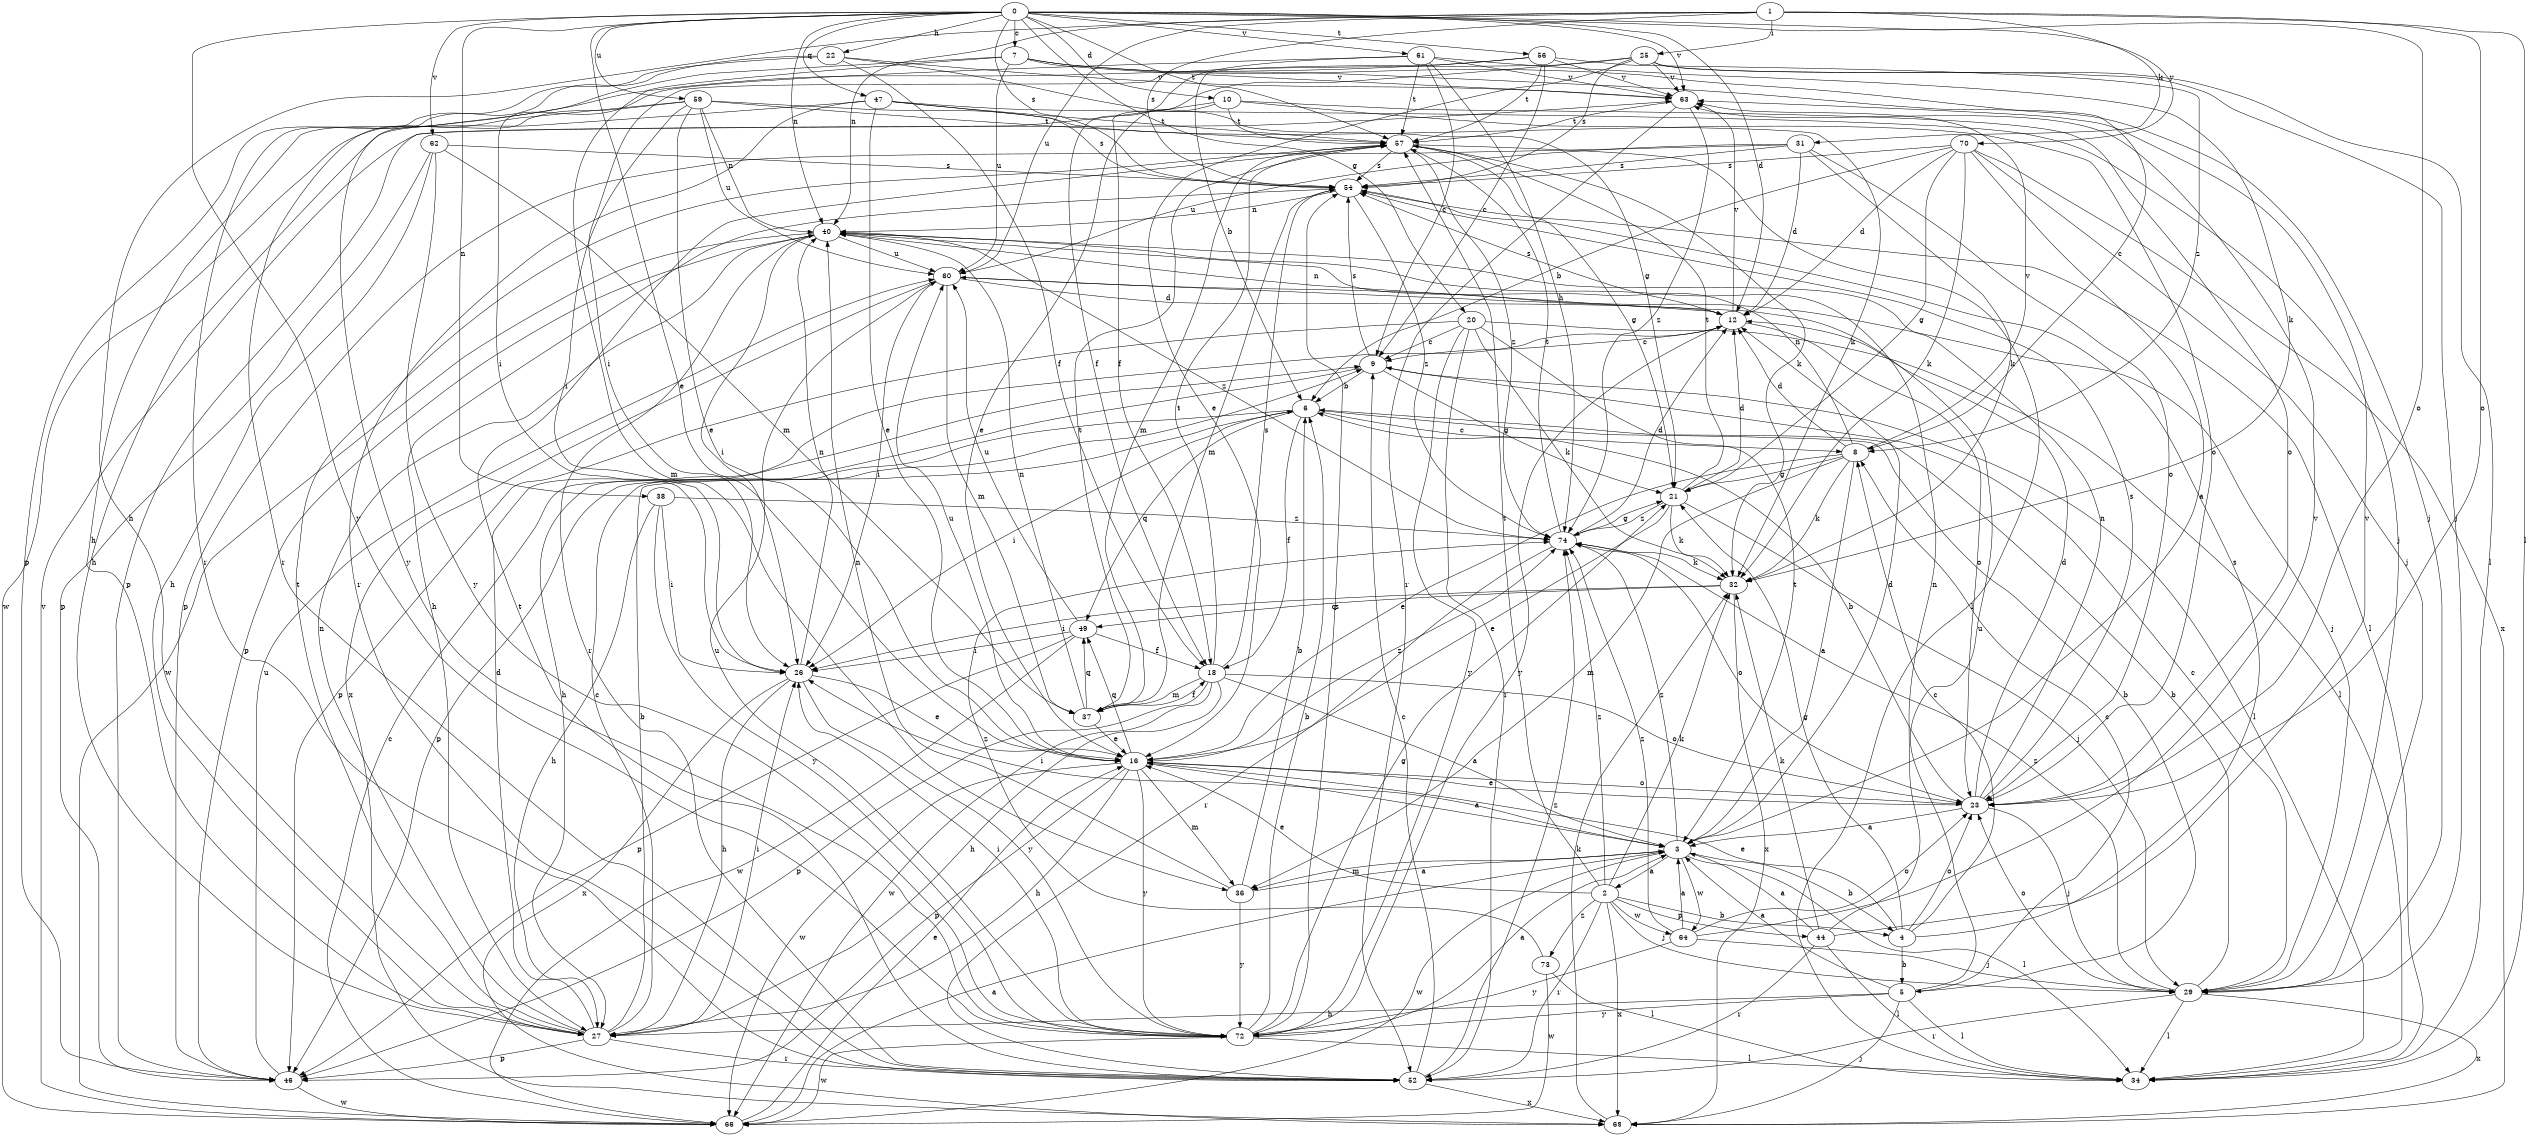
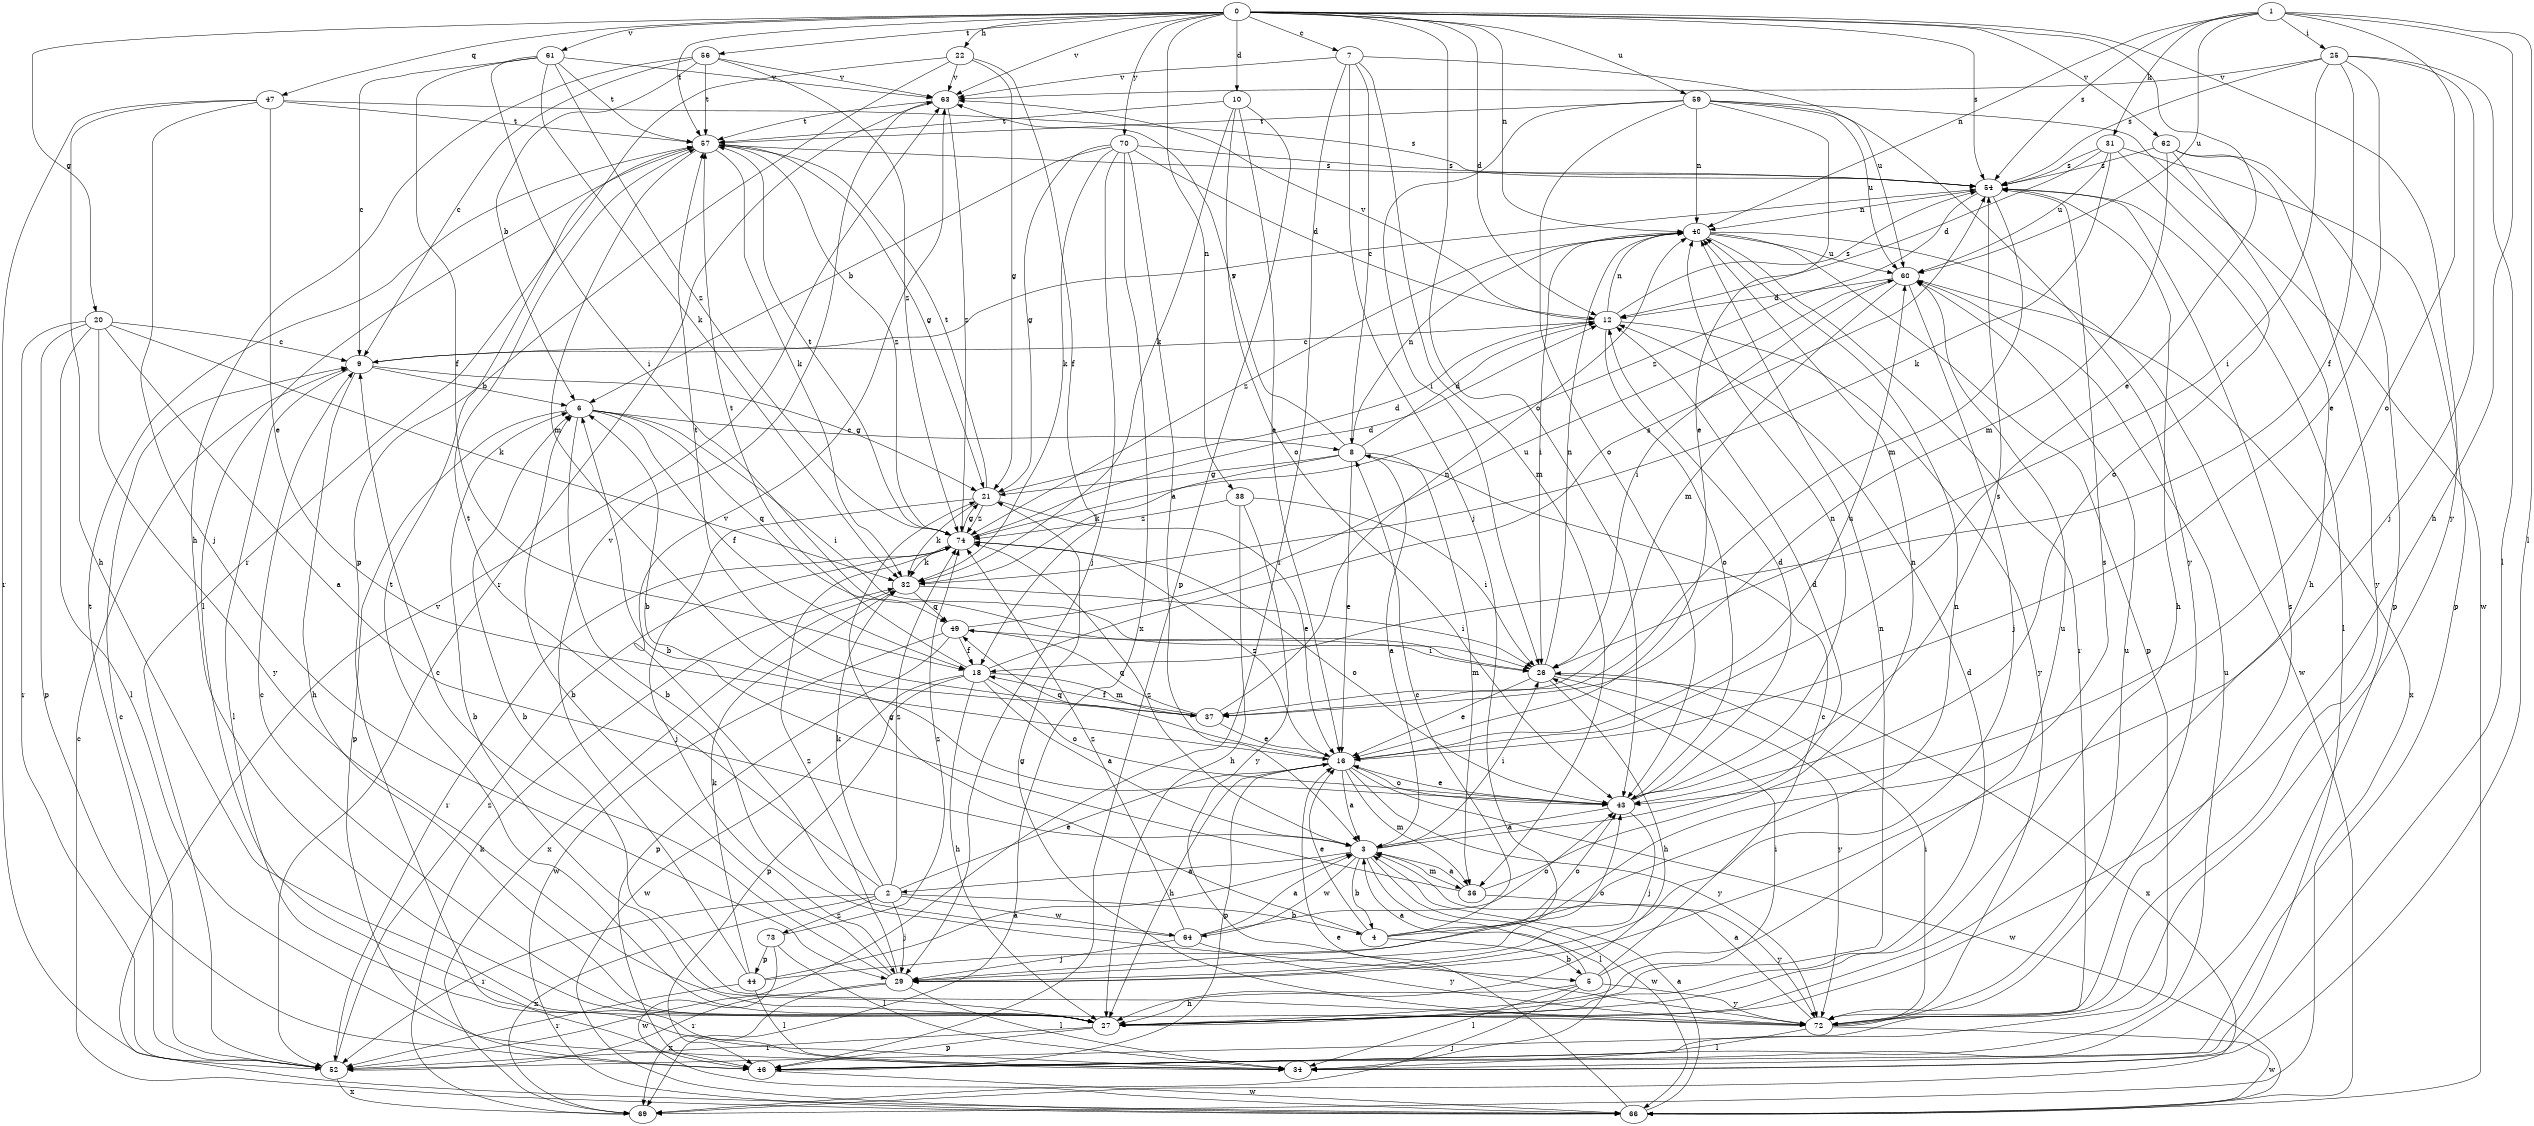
(2127, 83) -> (904, 244)
(1561, 298) -> (701, 298)
(1795, 585) -> (339, 585)
(1975, 806) -> (1621, 806)
(1703, 925) -> (763, 957)
